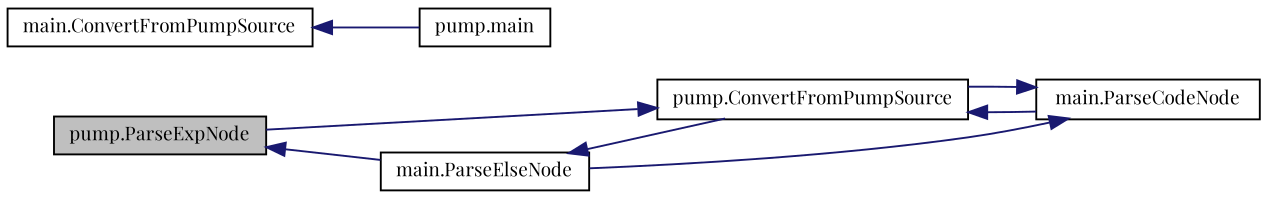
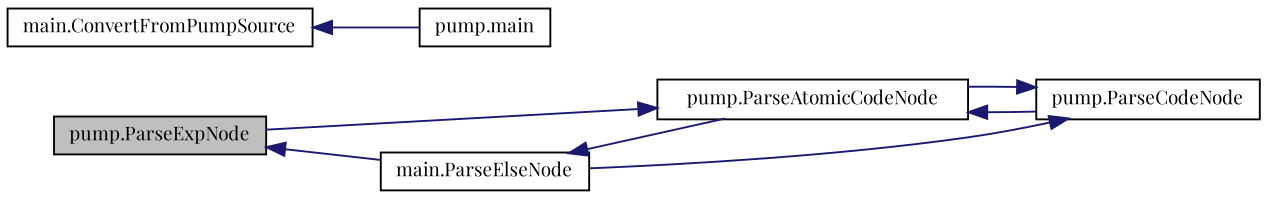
(813, 99) -> (813, 99)
(1148, 99) -> (1148, 99)
